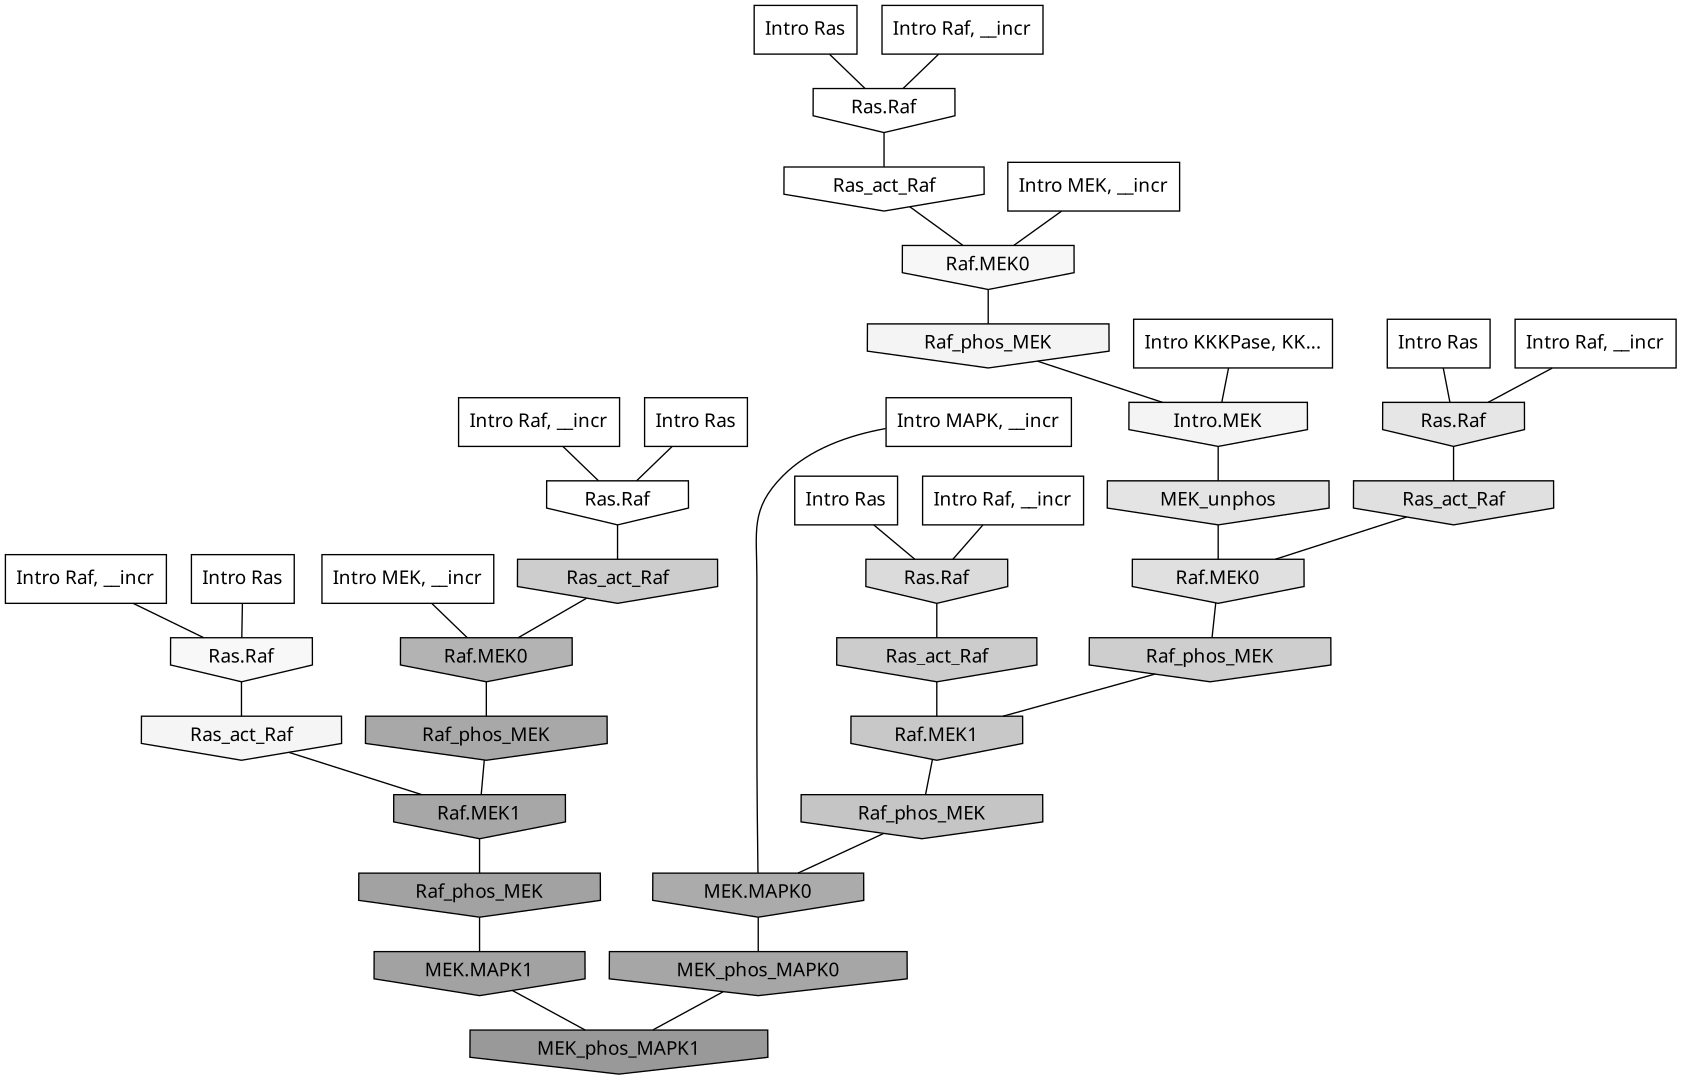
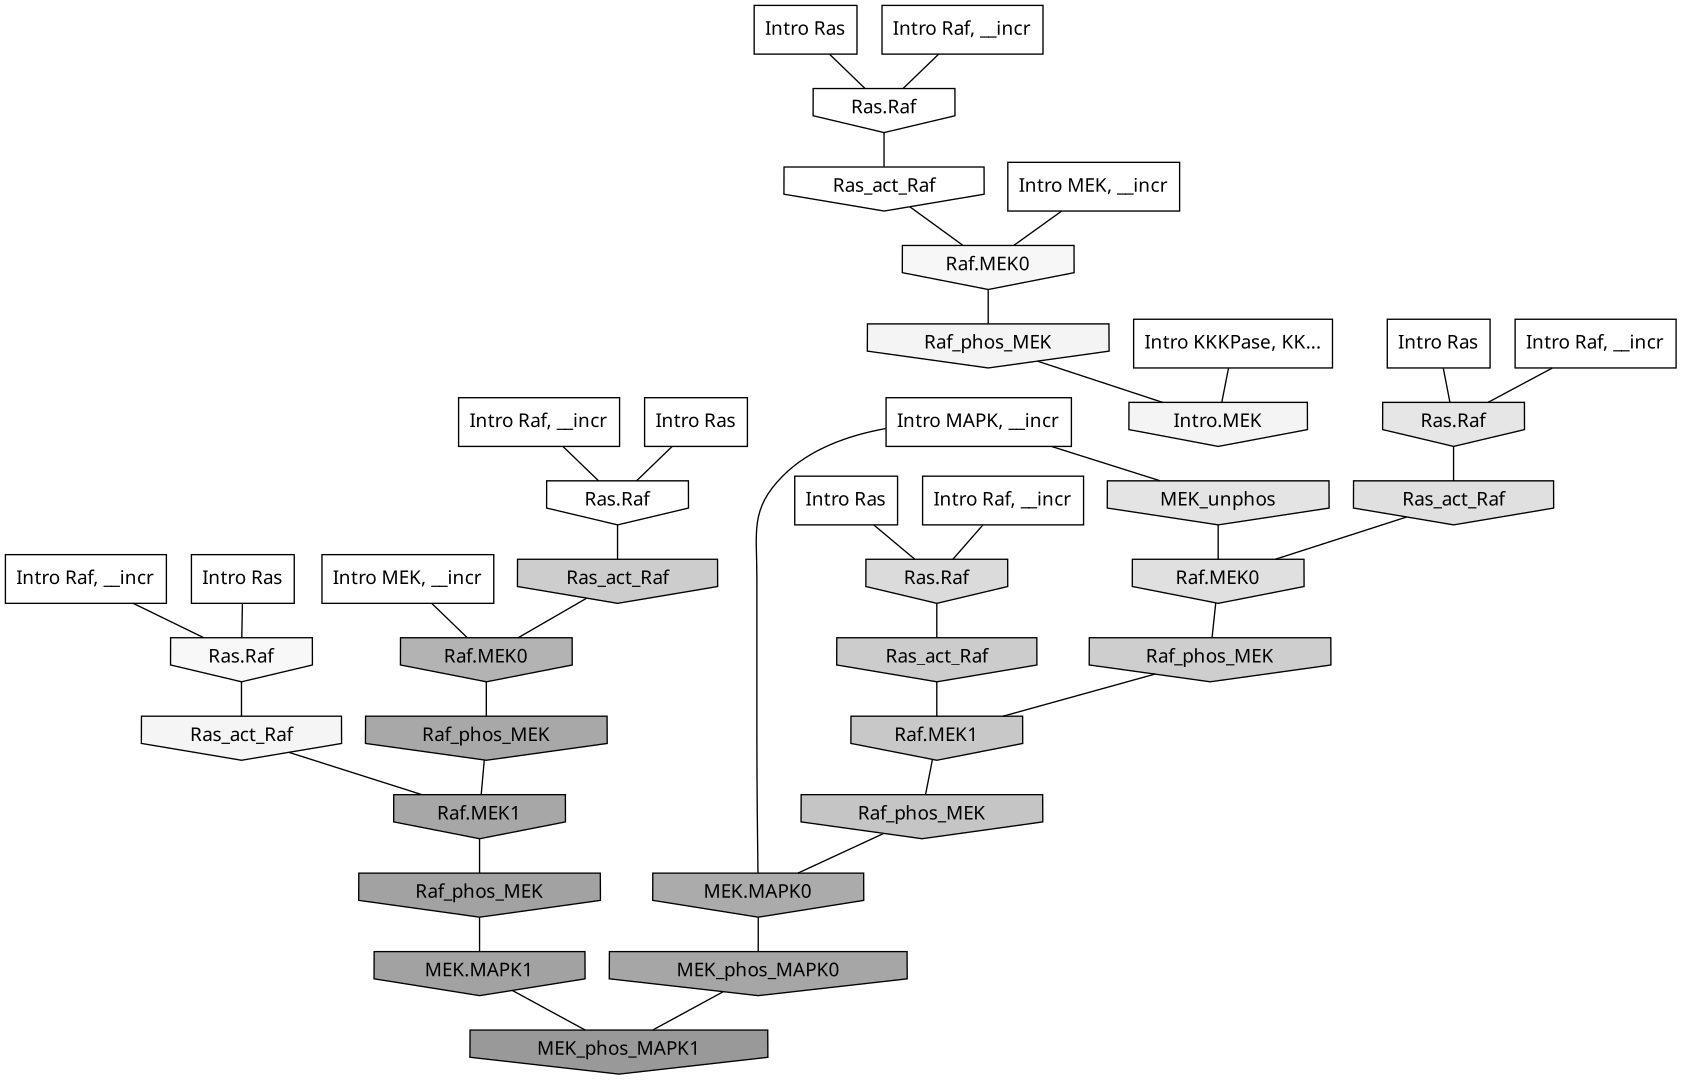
(1218, 464) -> (1106, 464)
